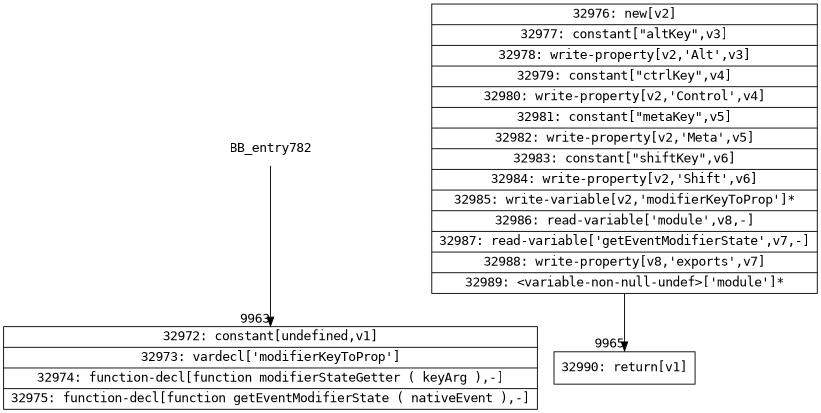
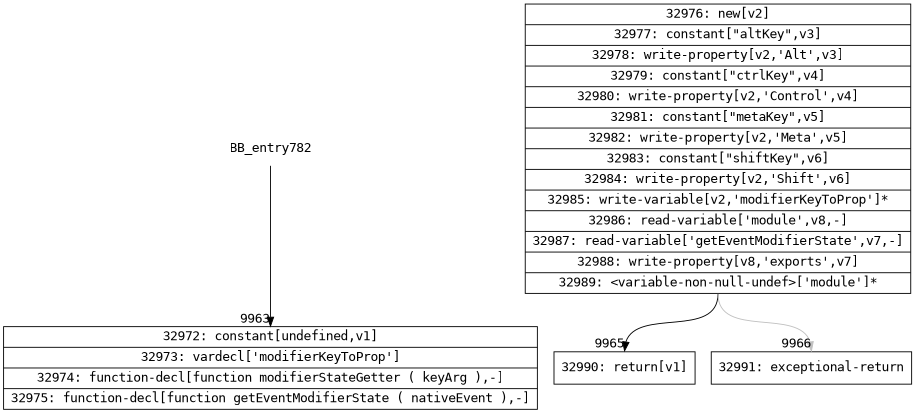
none -> (811, 368)
